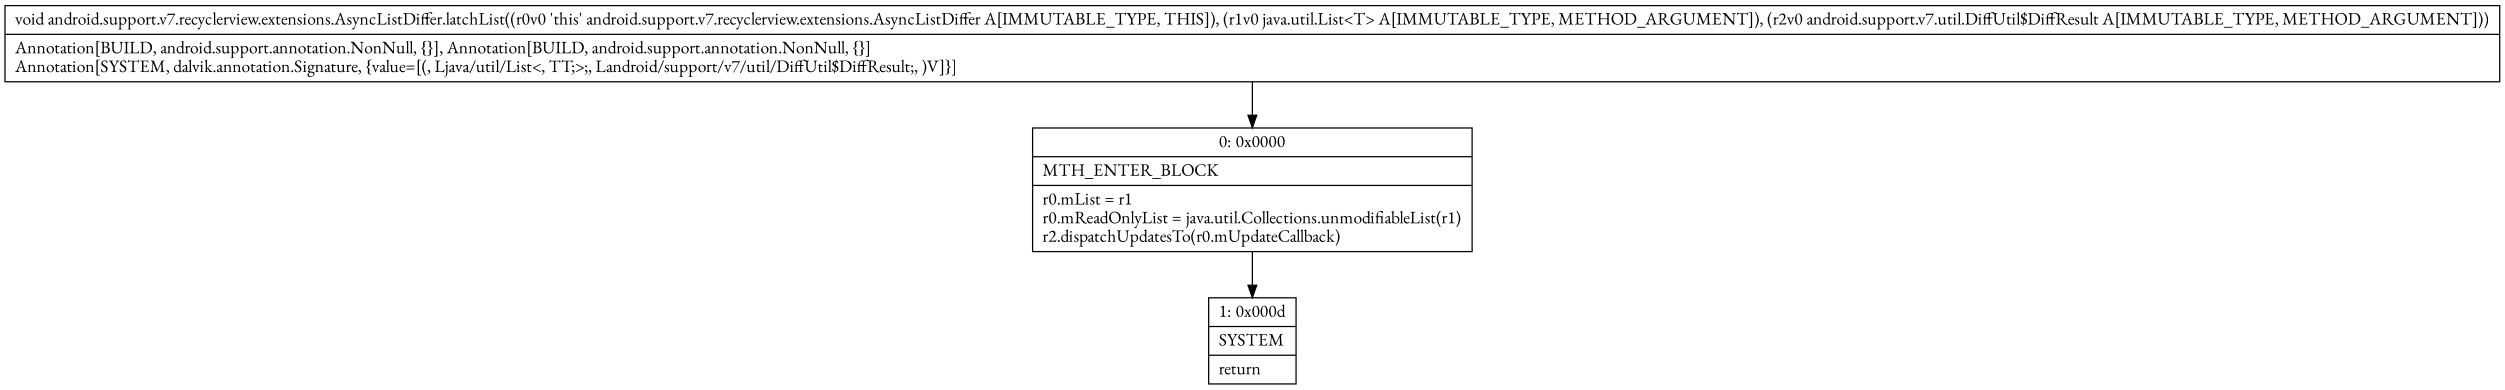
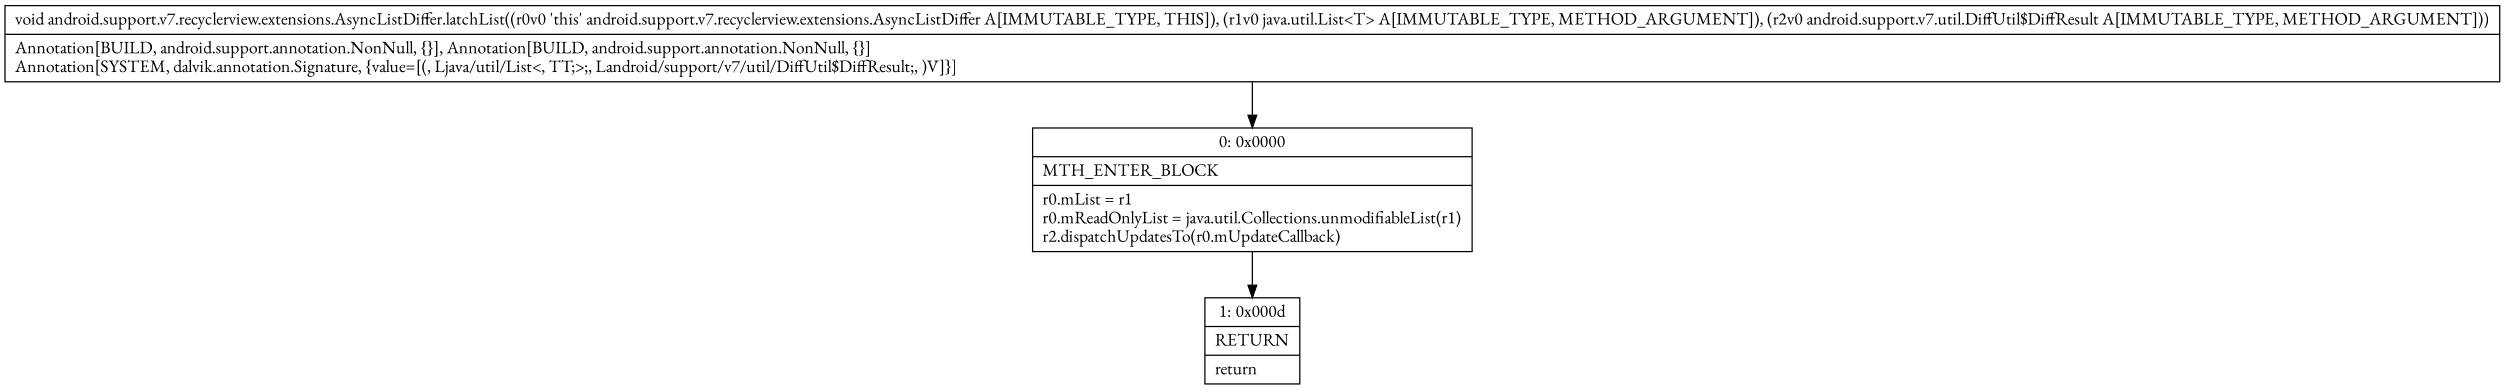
(1252, 340) -> (1252, 340)
